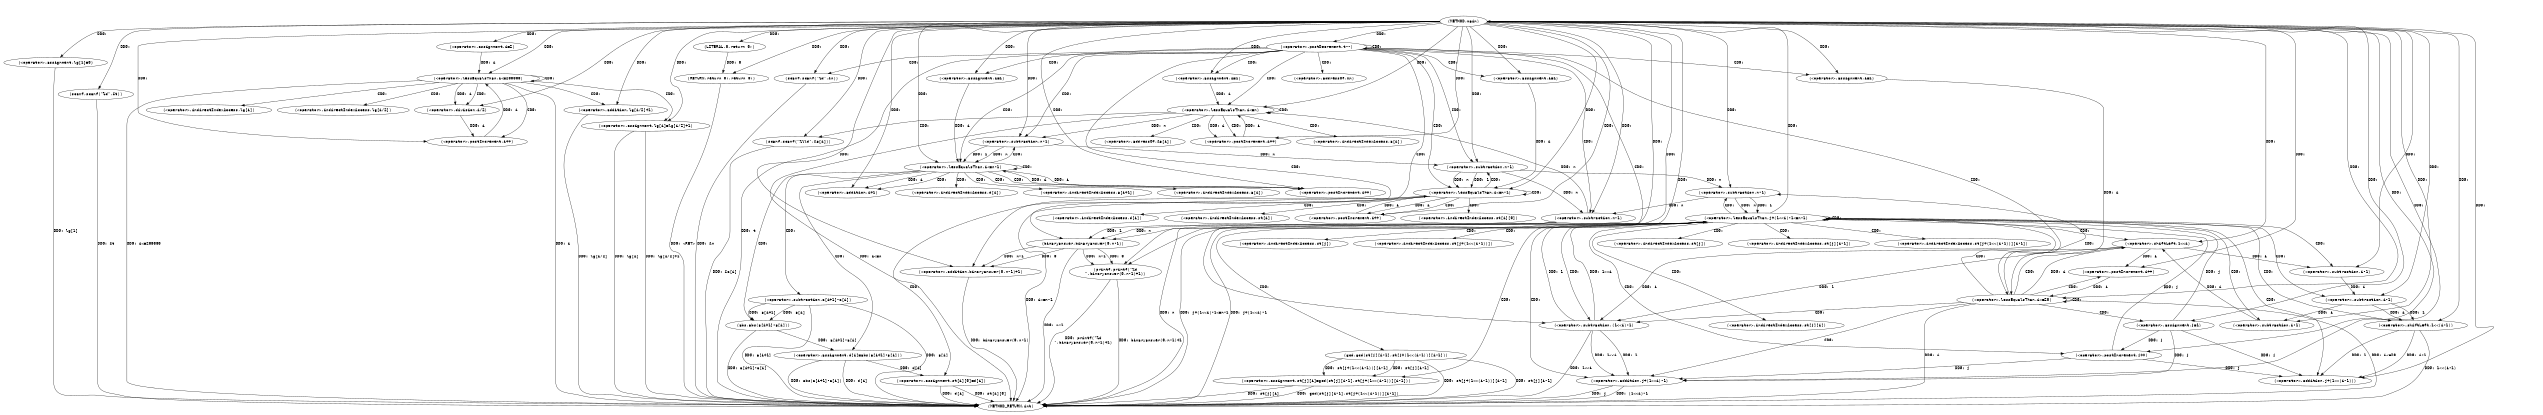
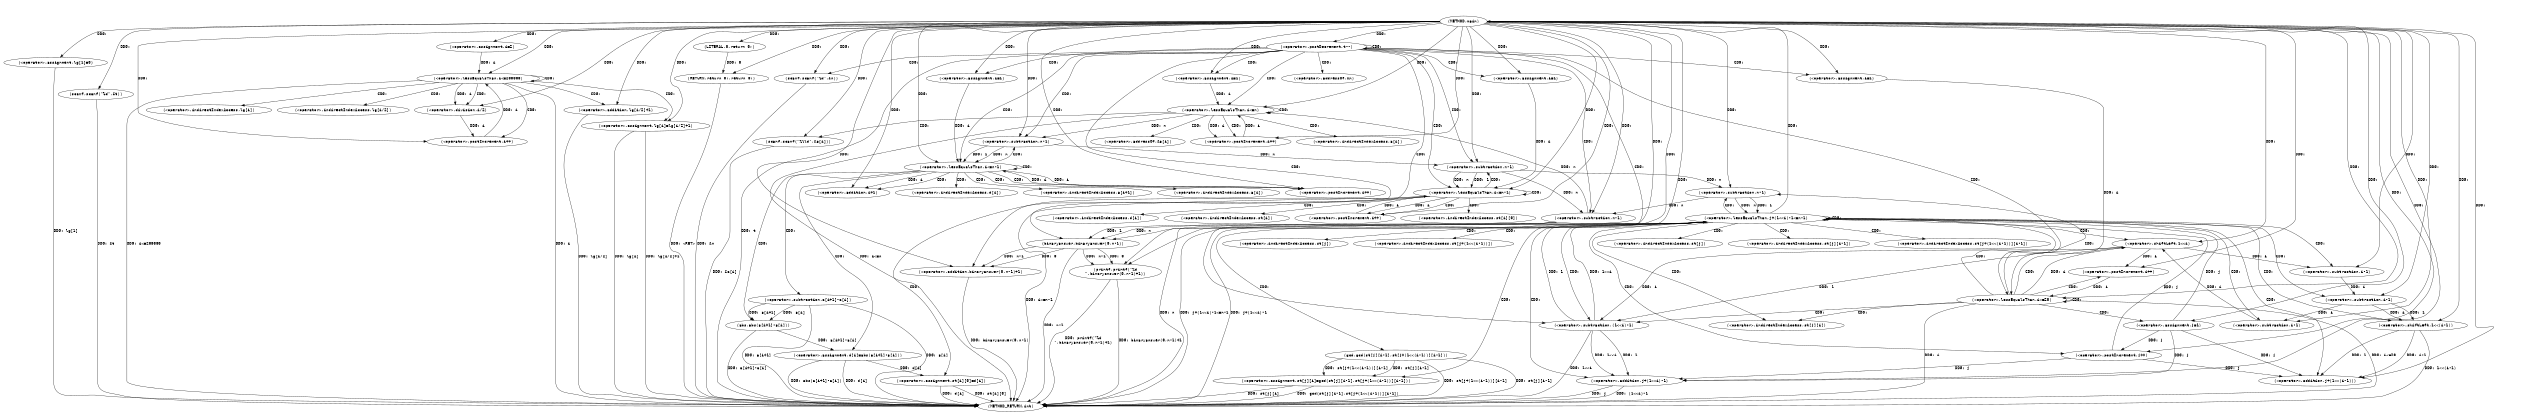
(1812, 339) -> (1865, 310)
